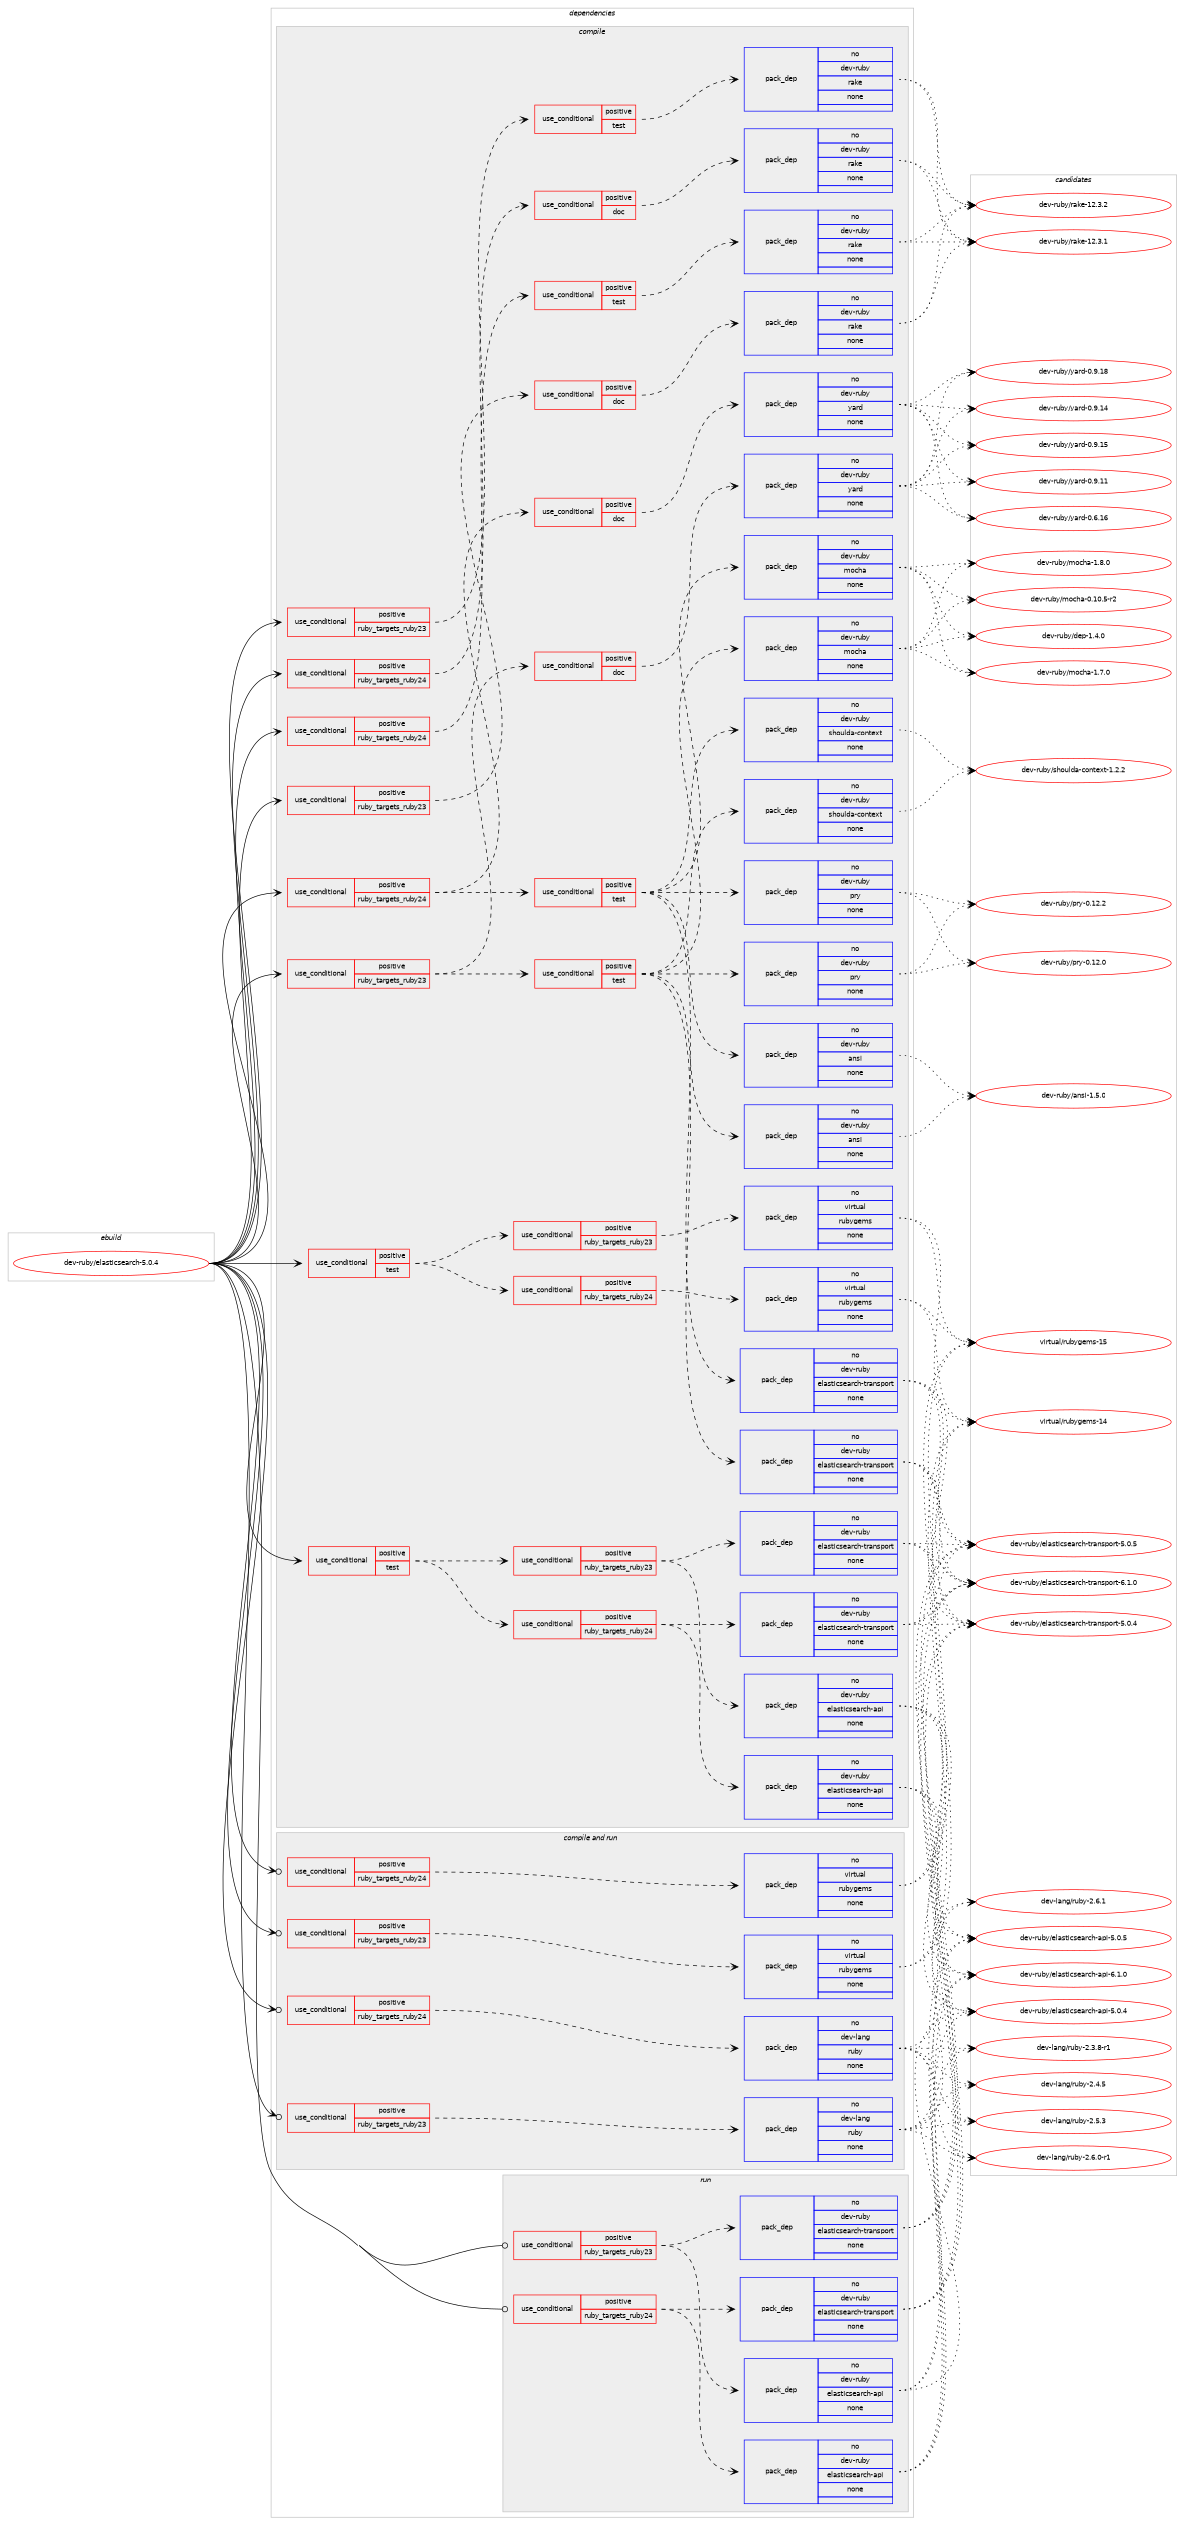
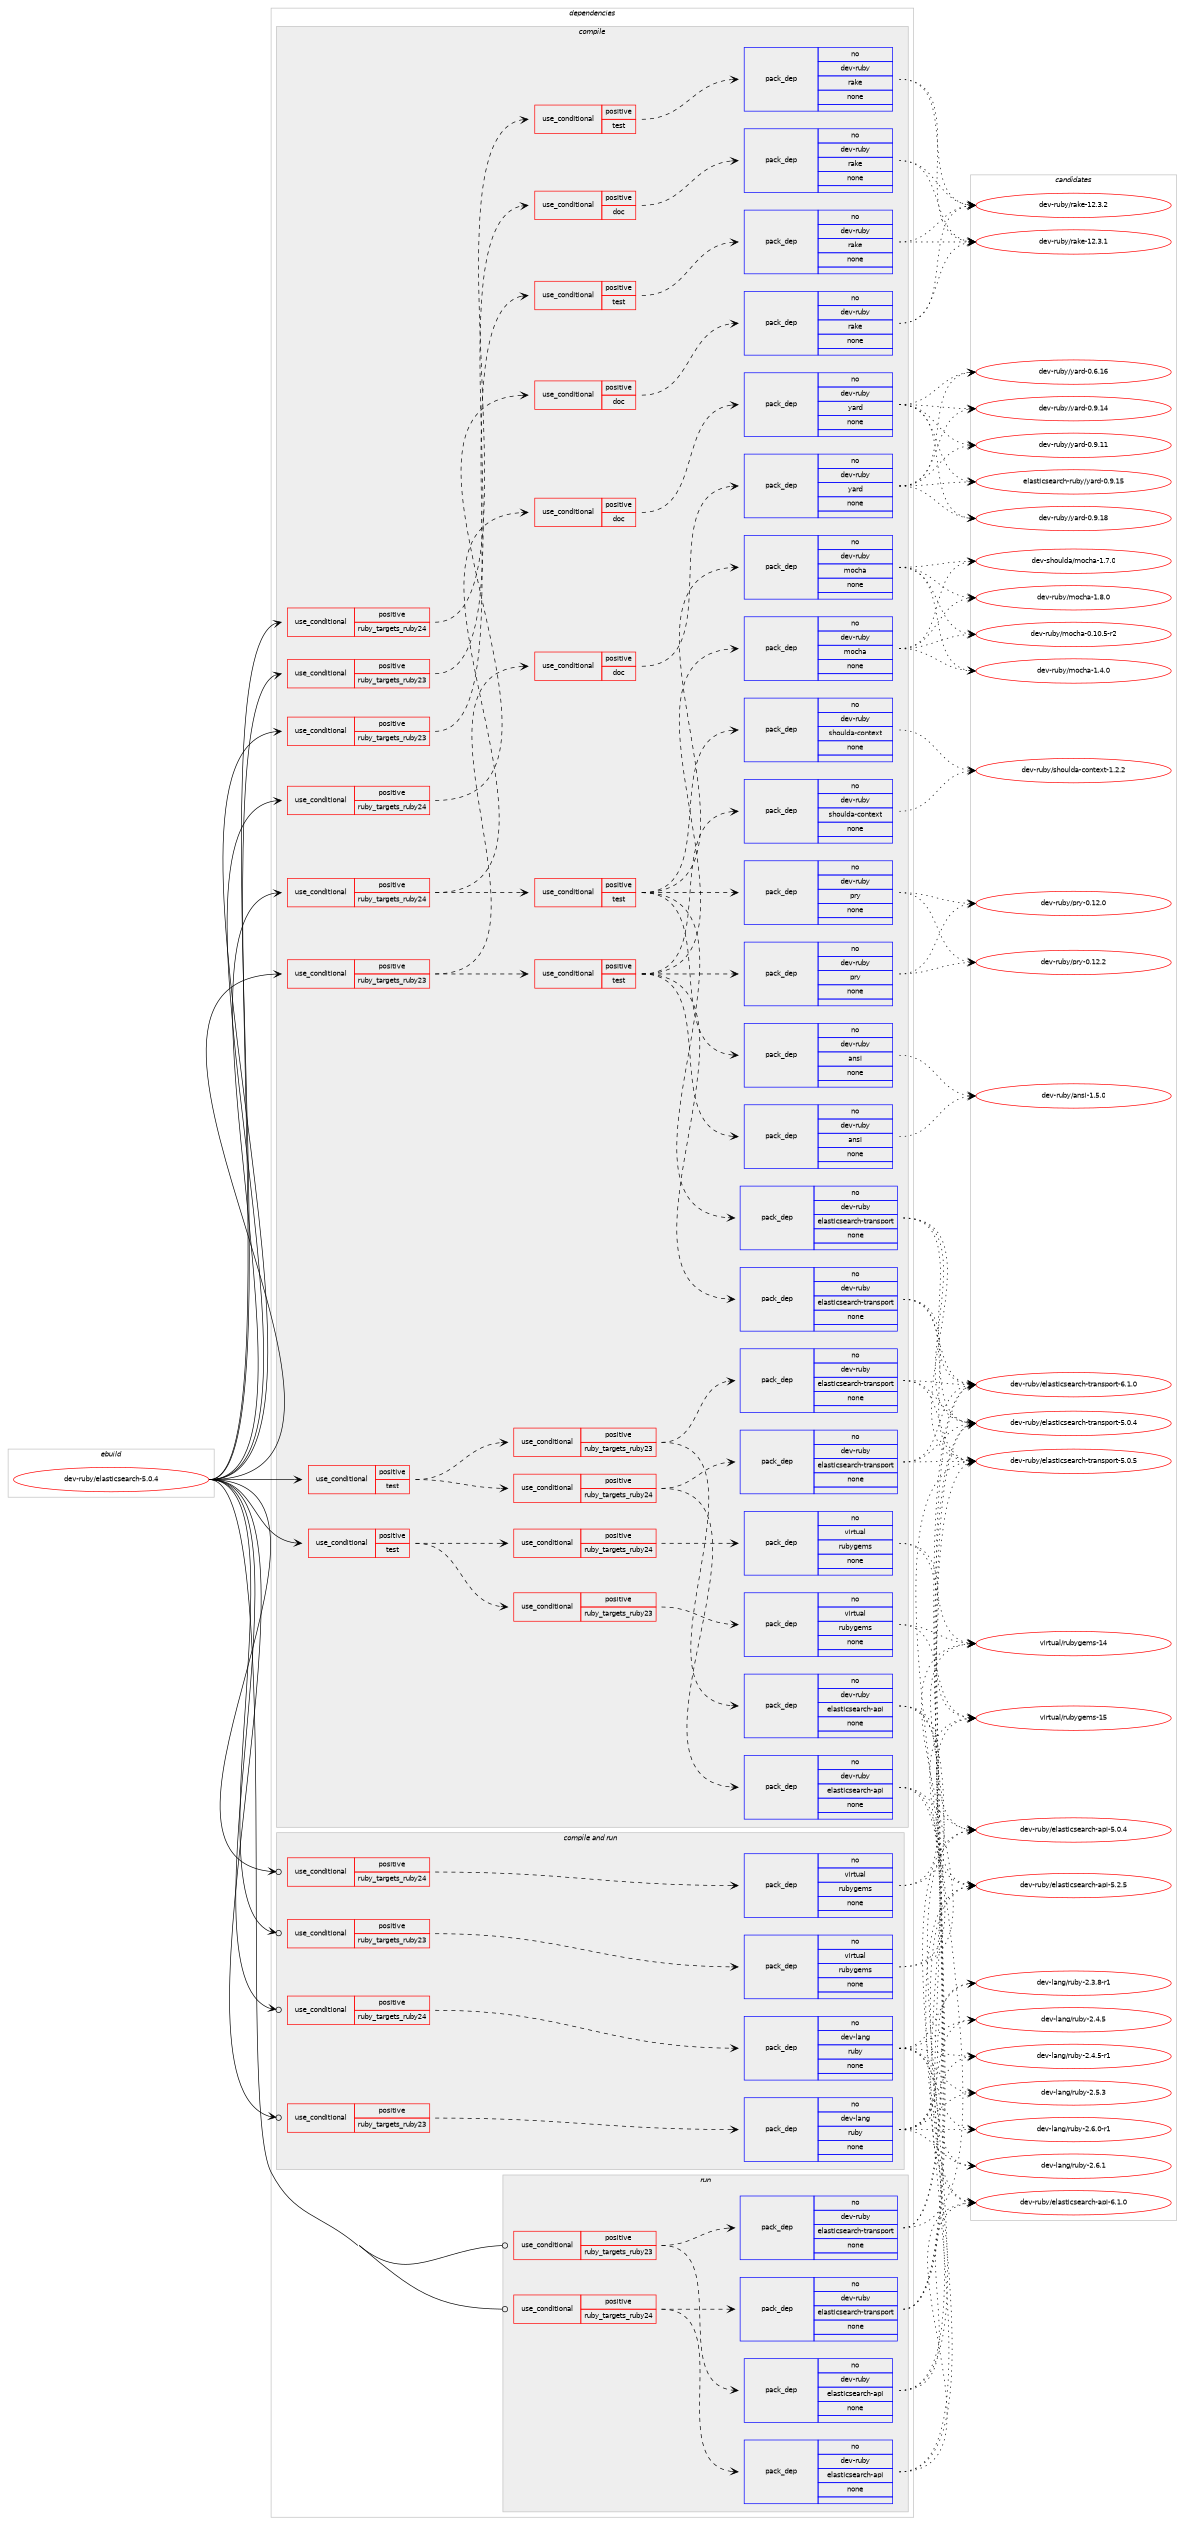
(1074, 445) -> (1074, 482)
(1074, 636) -> (1074, 671)
(1074, 673) -> (1074, 561)
(1074, 1938) -> (1074, 1886)
none -> (1074, 2056)
